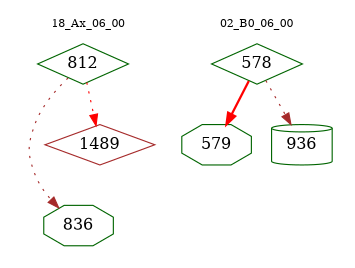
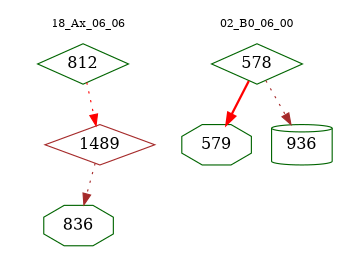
(89, 24) -> (89, 24)
(31, 136) -> (91, 179)
